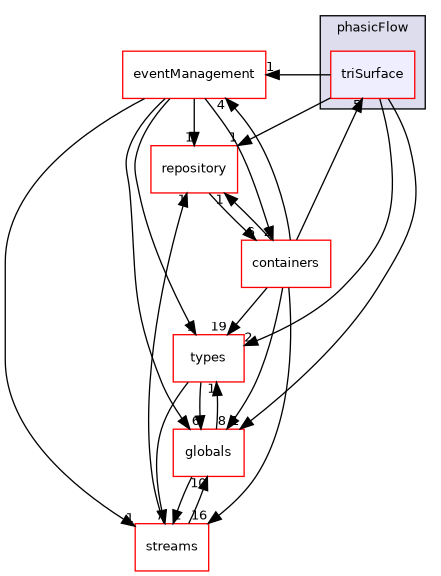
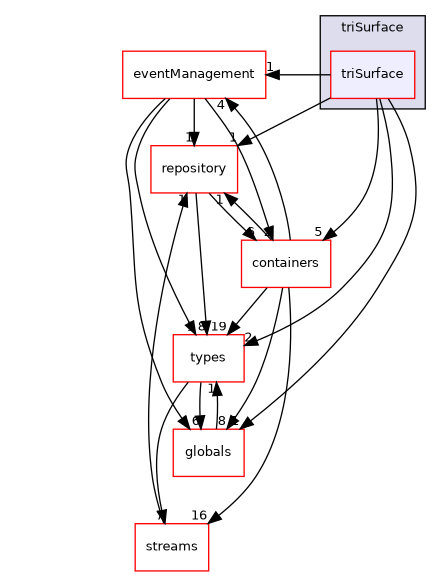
(373, 28) -> (373, 28)
(327, 175) -> (374, 172)
none -> (201, 257)
(5, 302) -> none
(184, 494) -> none
(196, 507) -> none
